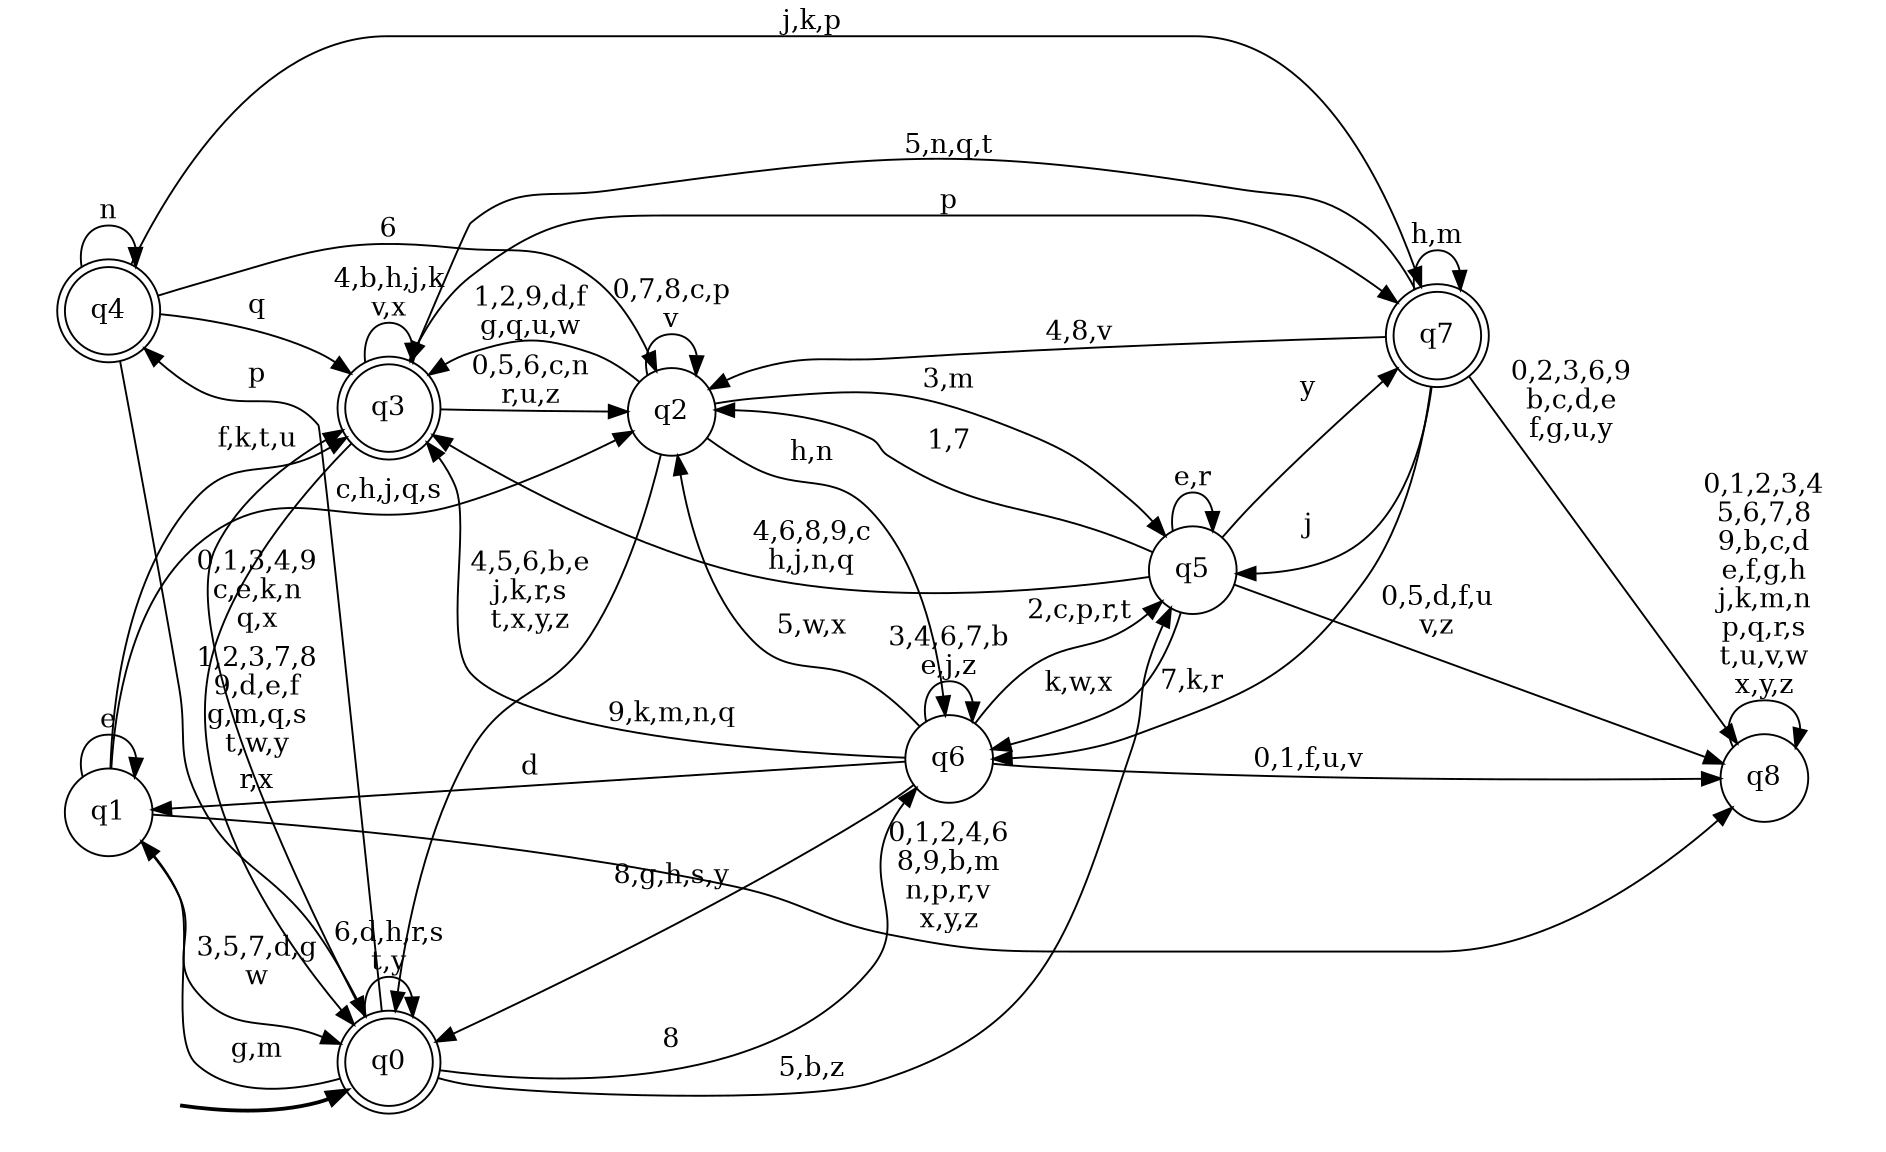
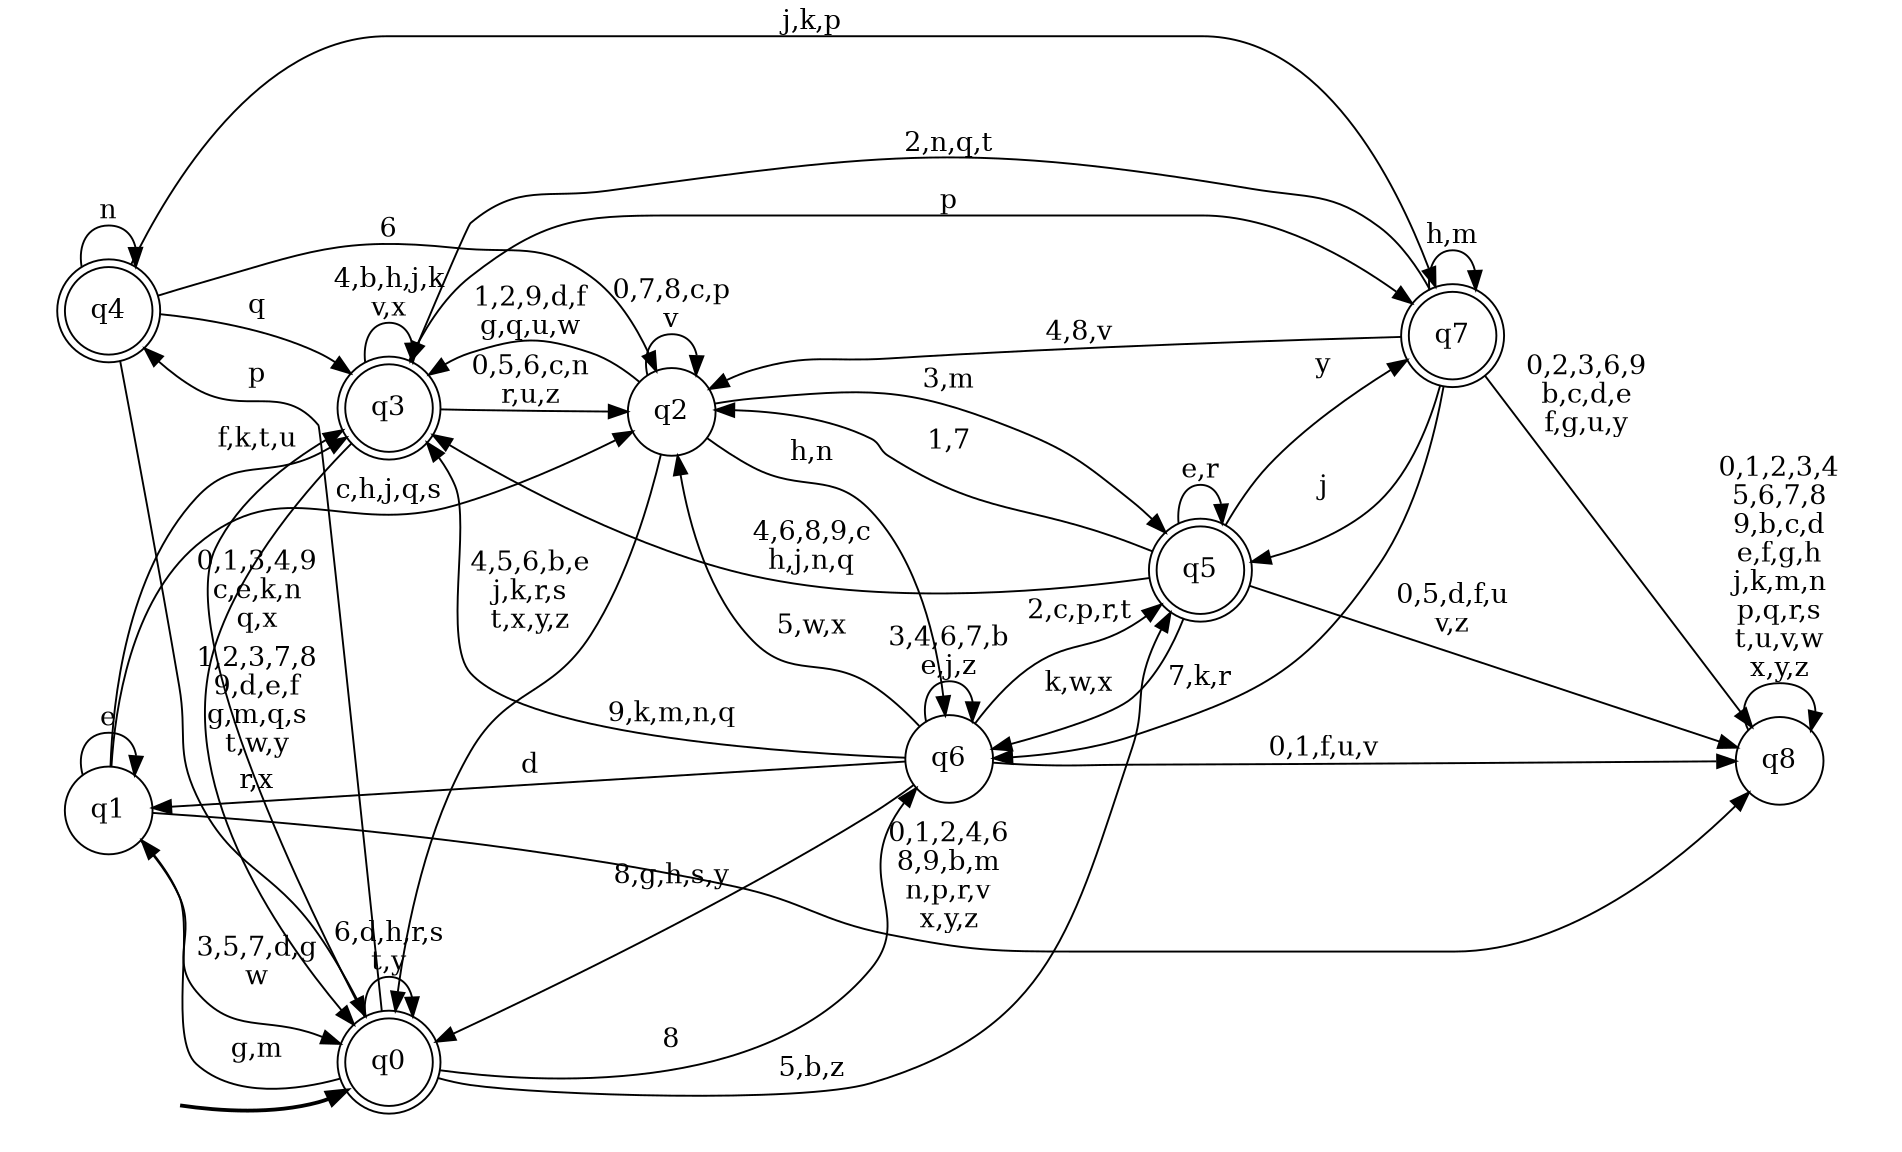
(949, 146) -> (949, 144)
(1193, 570) -> (1200, 570)
